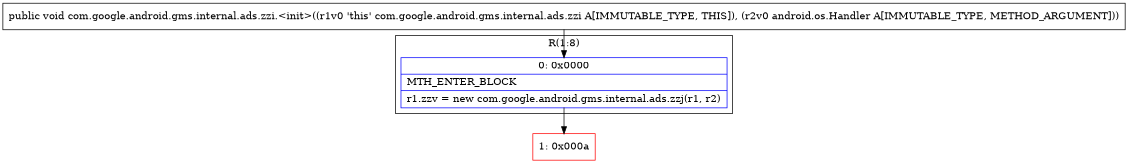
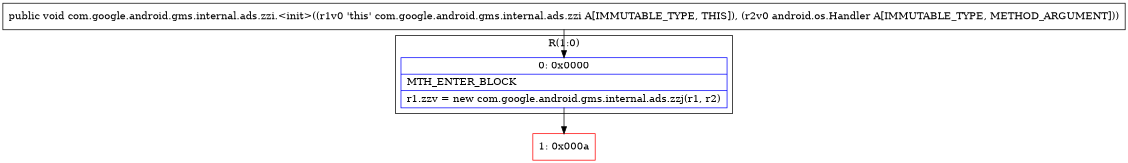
(564, 44) -> (564, 44)
